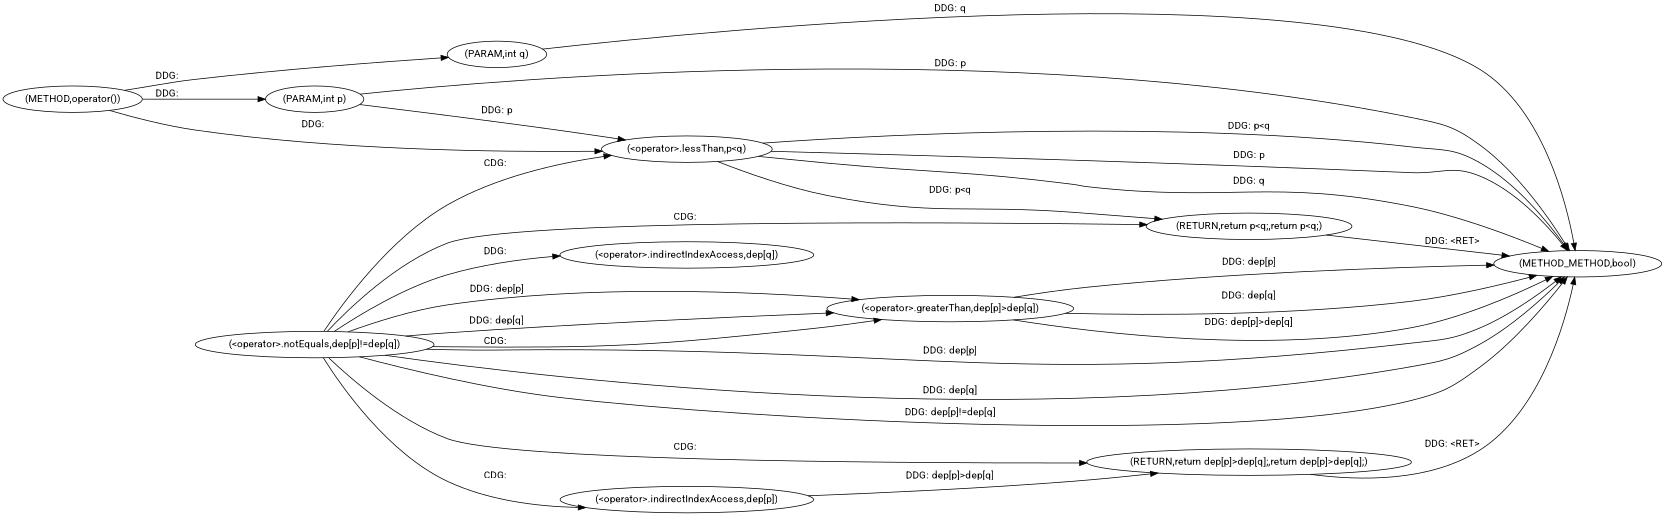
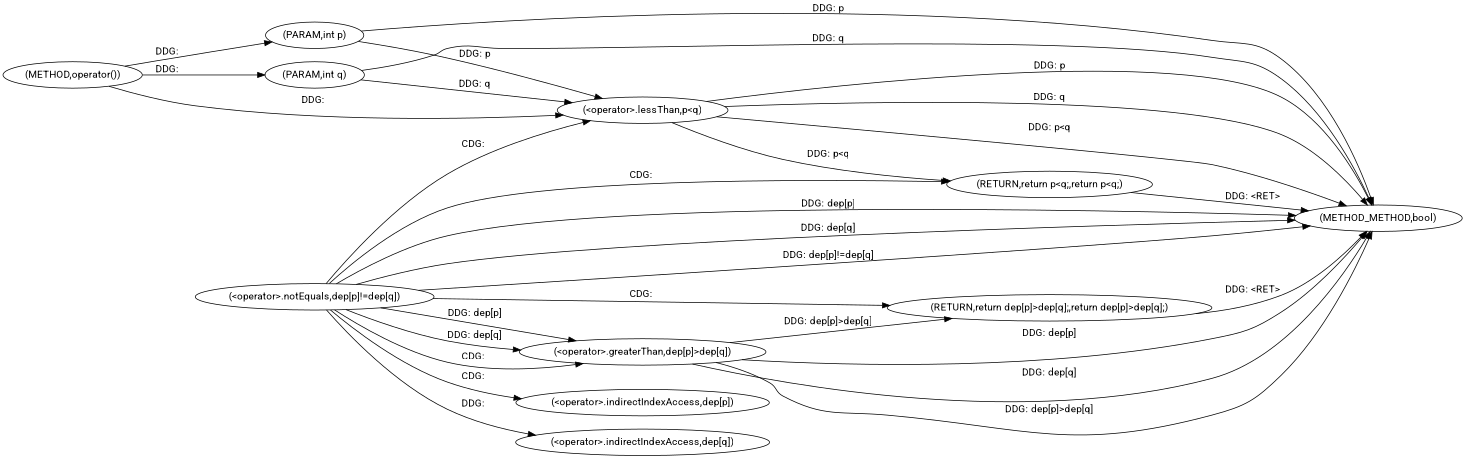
none -> (463, 91)
(979, 488) -> (837, 331)
